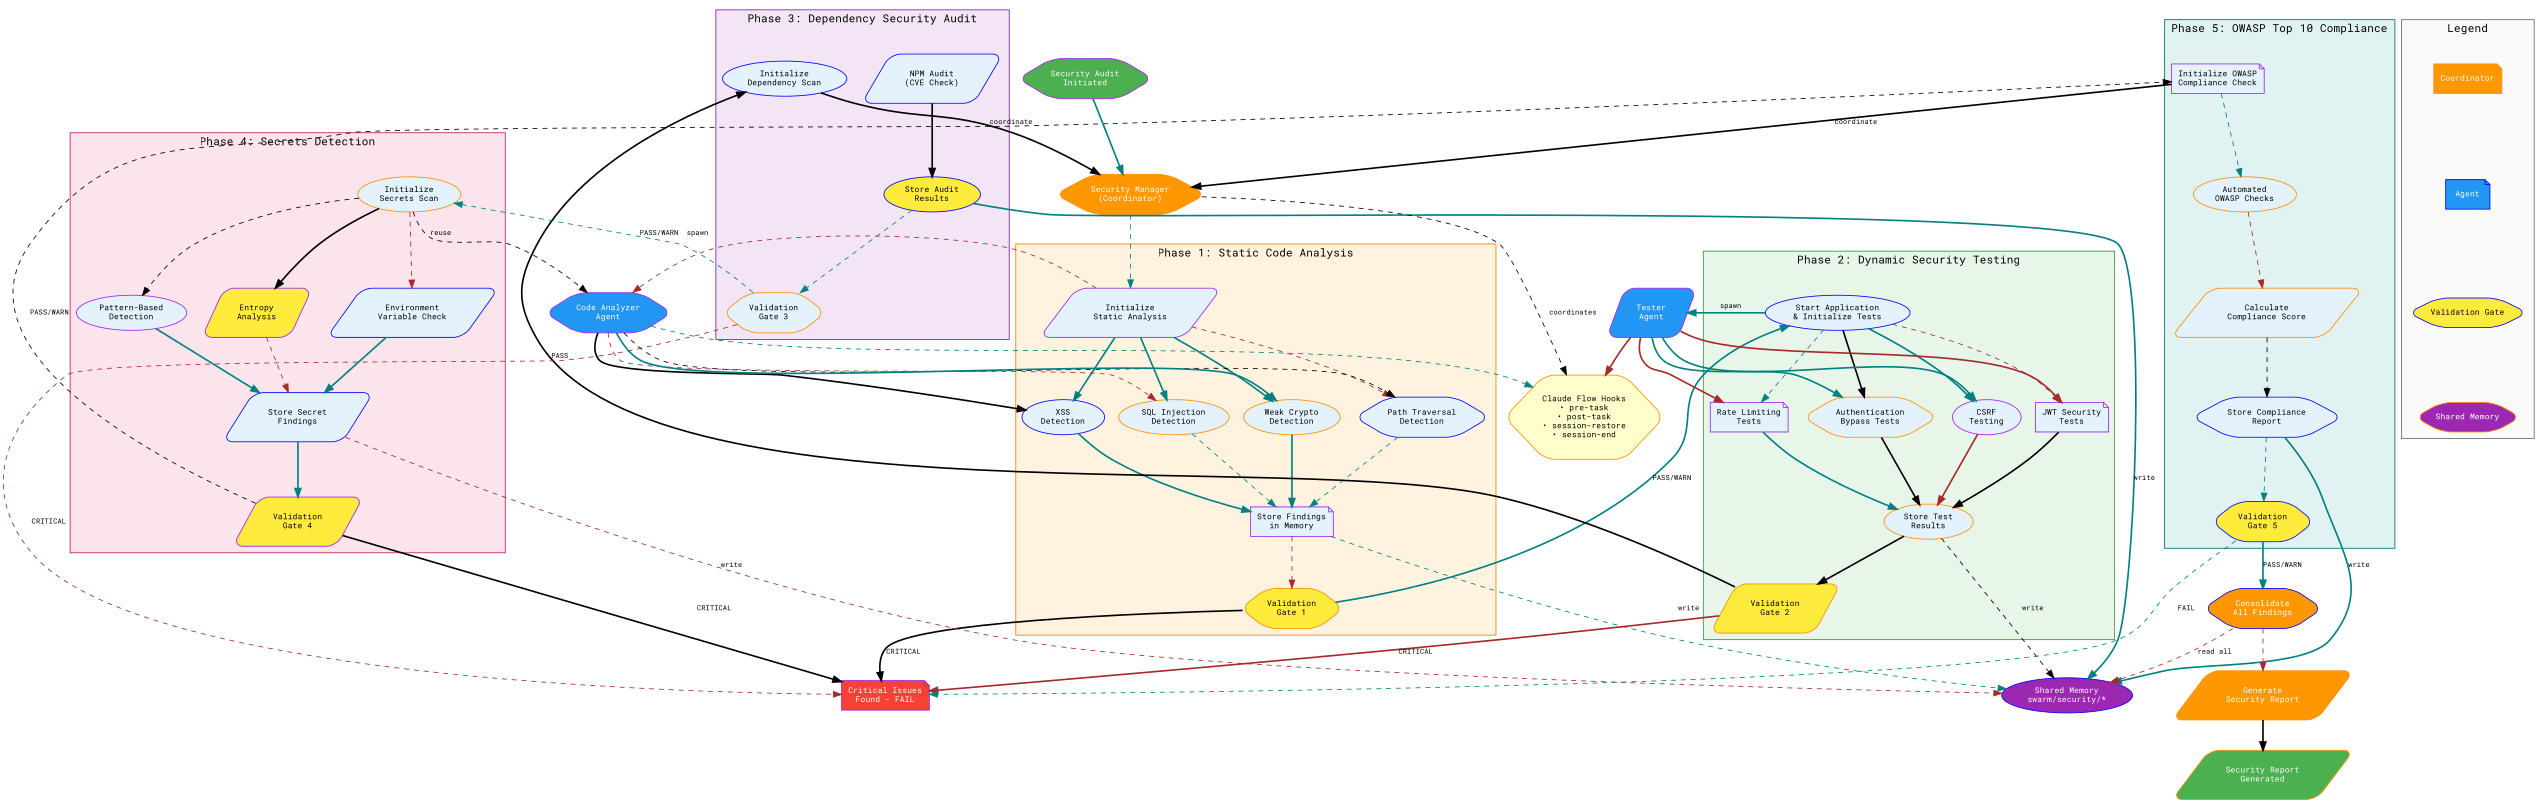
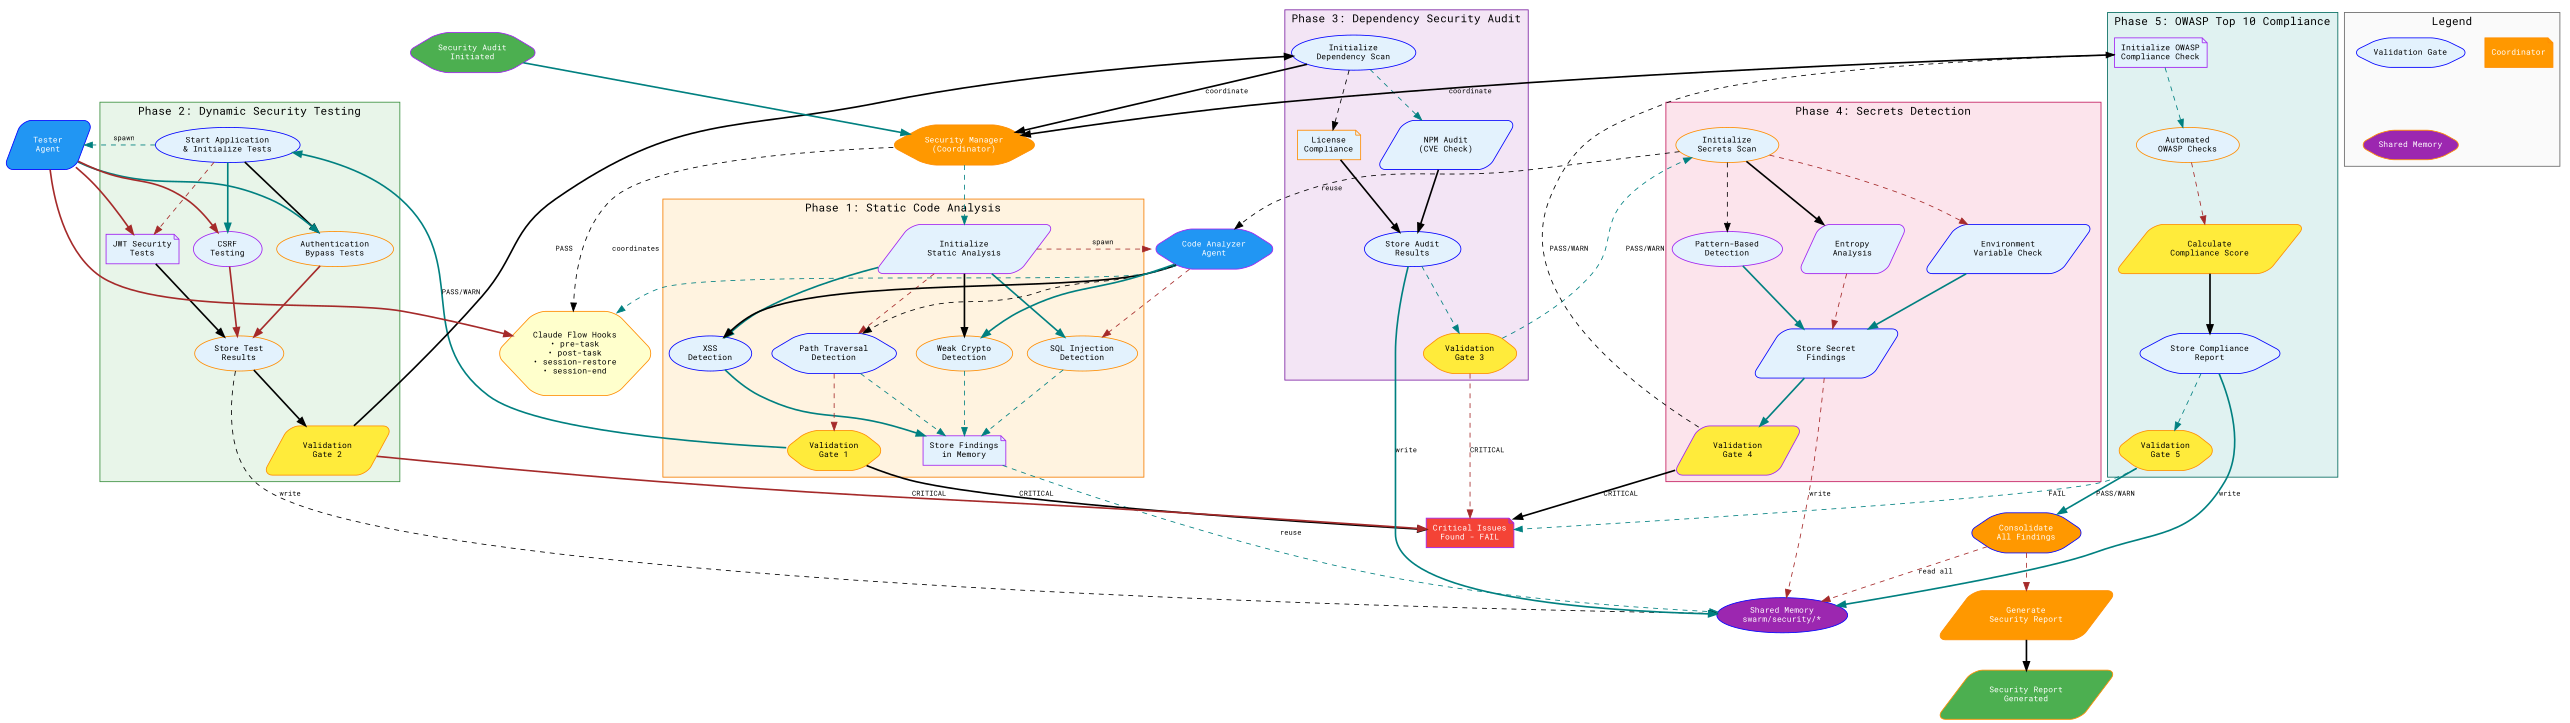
none -> (1388, 87)
none -> (1329, 145)
(932, 194) -> (1413, 249)
(2468, 194) -> none
(257, 313) -> (1853, 249)
(774, 313) -> (1470, 353)
(1652, 313) -> (48, 145)
(1730, 313) -> (124, 145)
(2267, 313) -> (2210, 249)
(2468, 313) -> (2411, 53)
(1216, 362) -> (964, 297)
(2267, 363) -> (2210, 299)
(1814, 370) -> (162, 187)
(1749, 417) -> none
(1870, 417) -> (335, 249)
(1292, 467) -> (964, 399)
(1898, 467) -> (290, 298)
(2263, 522) -> (2166, 451)
(1292, 558) -> (834, 398)
(1689, 609) -> (1291, 533)
